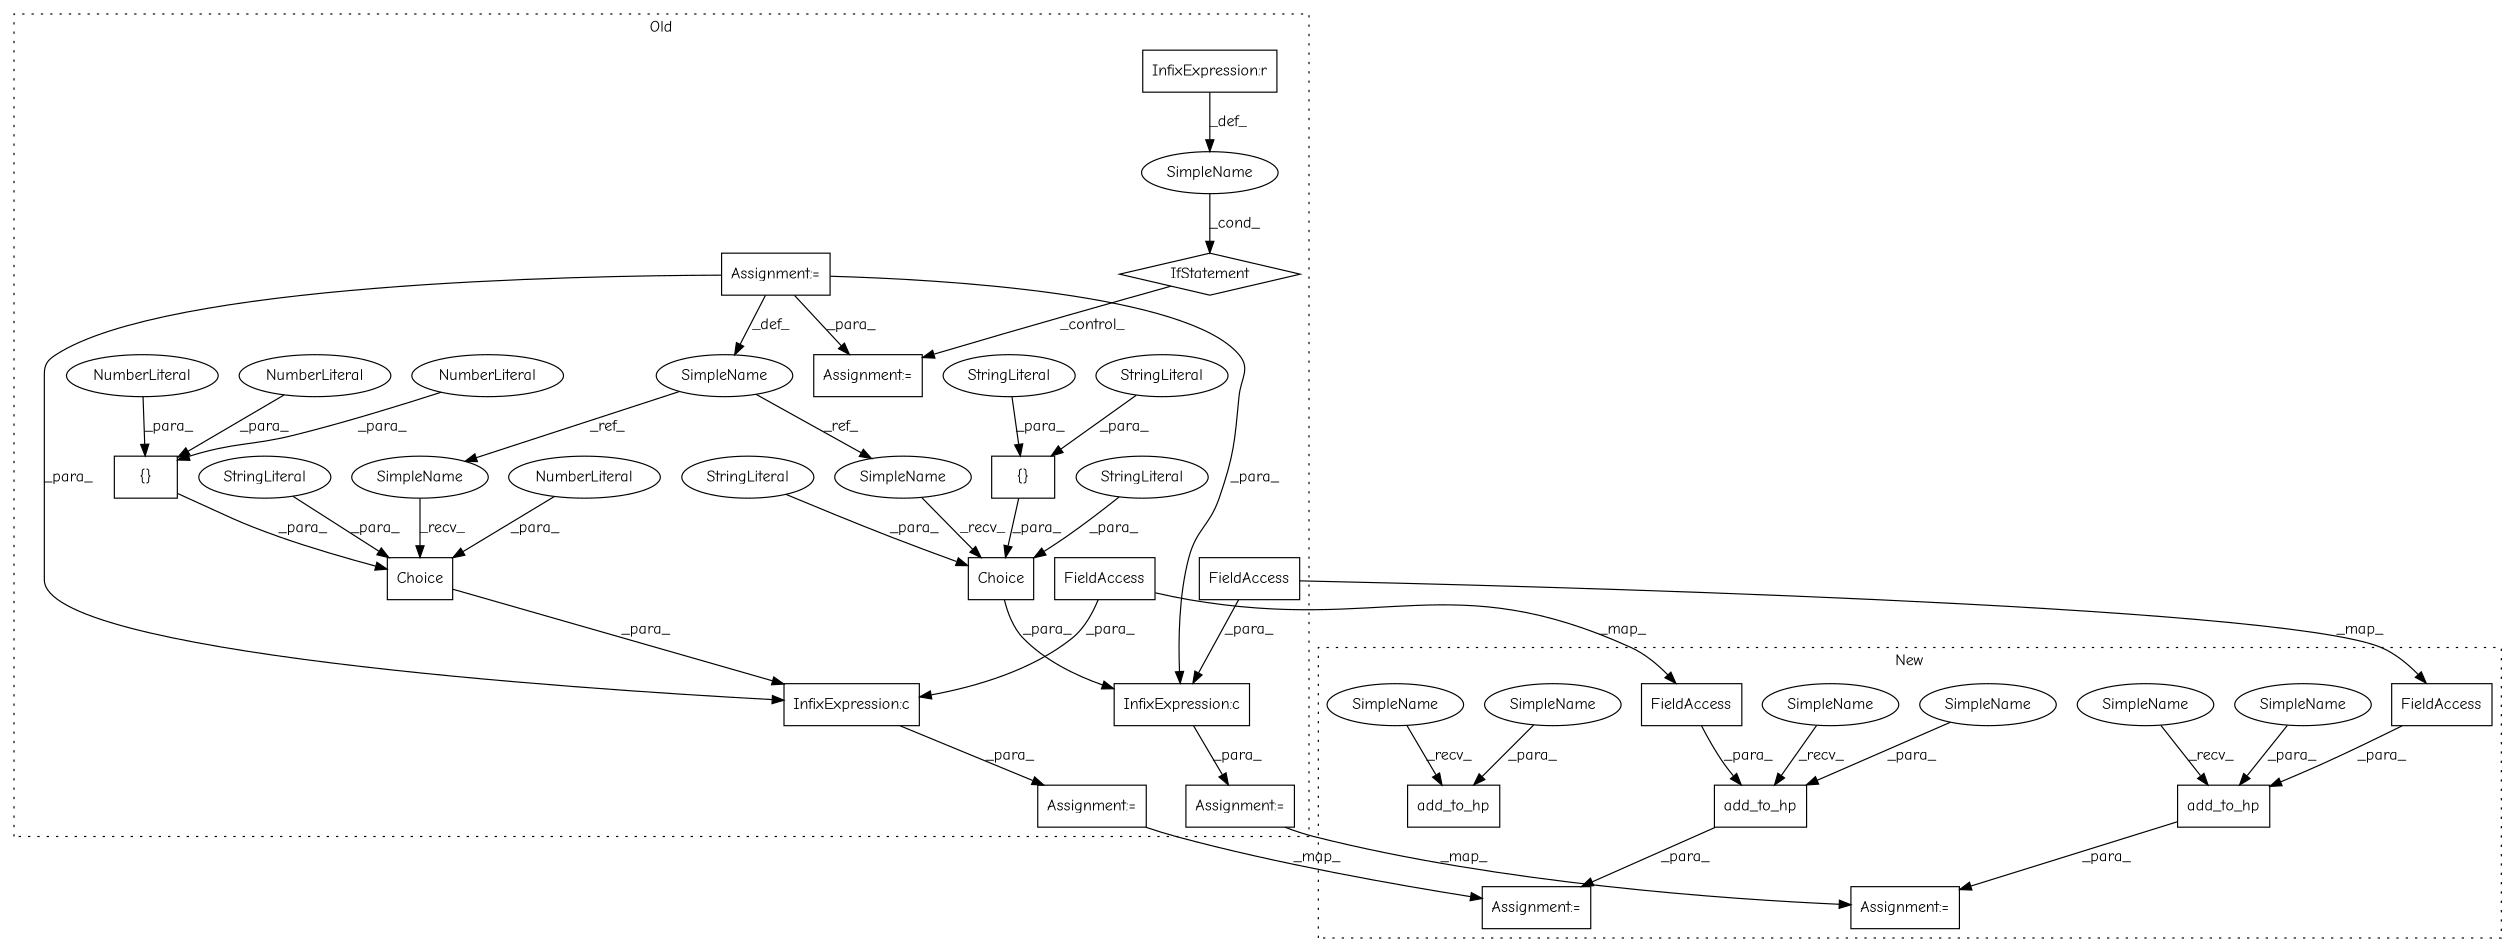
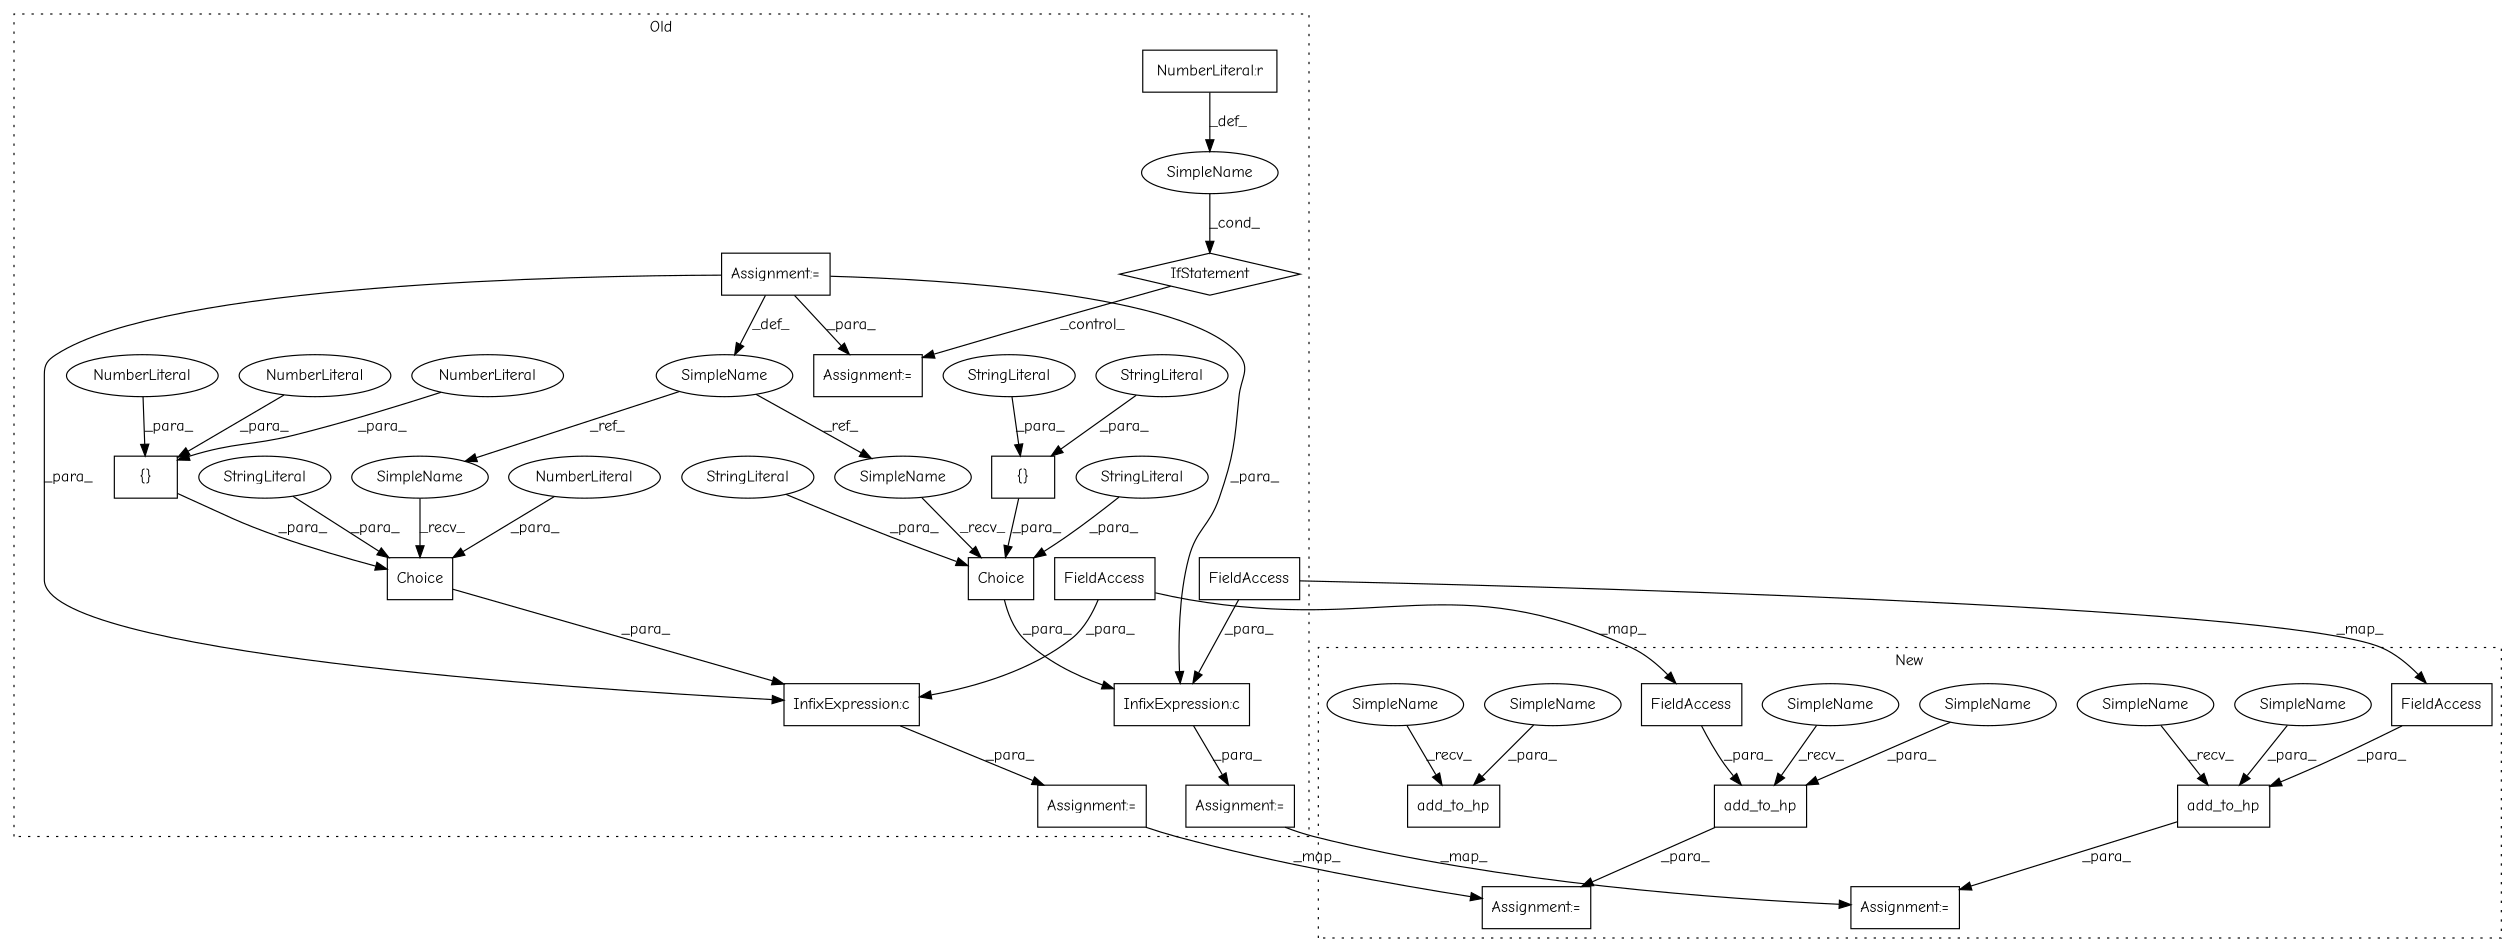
(1210, 71) -> (1210, 71)
